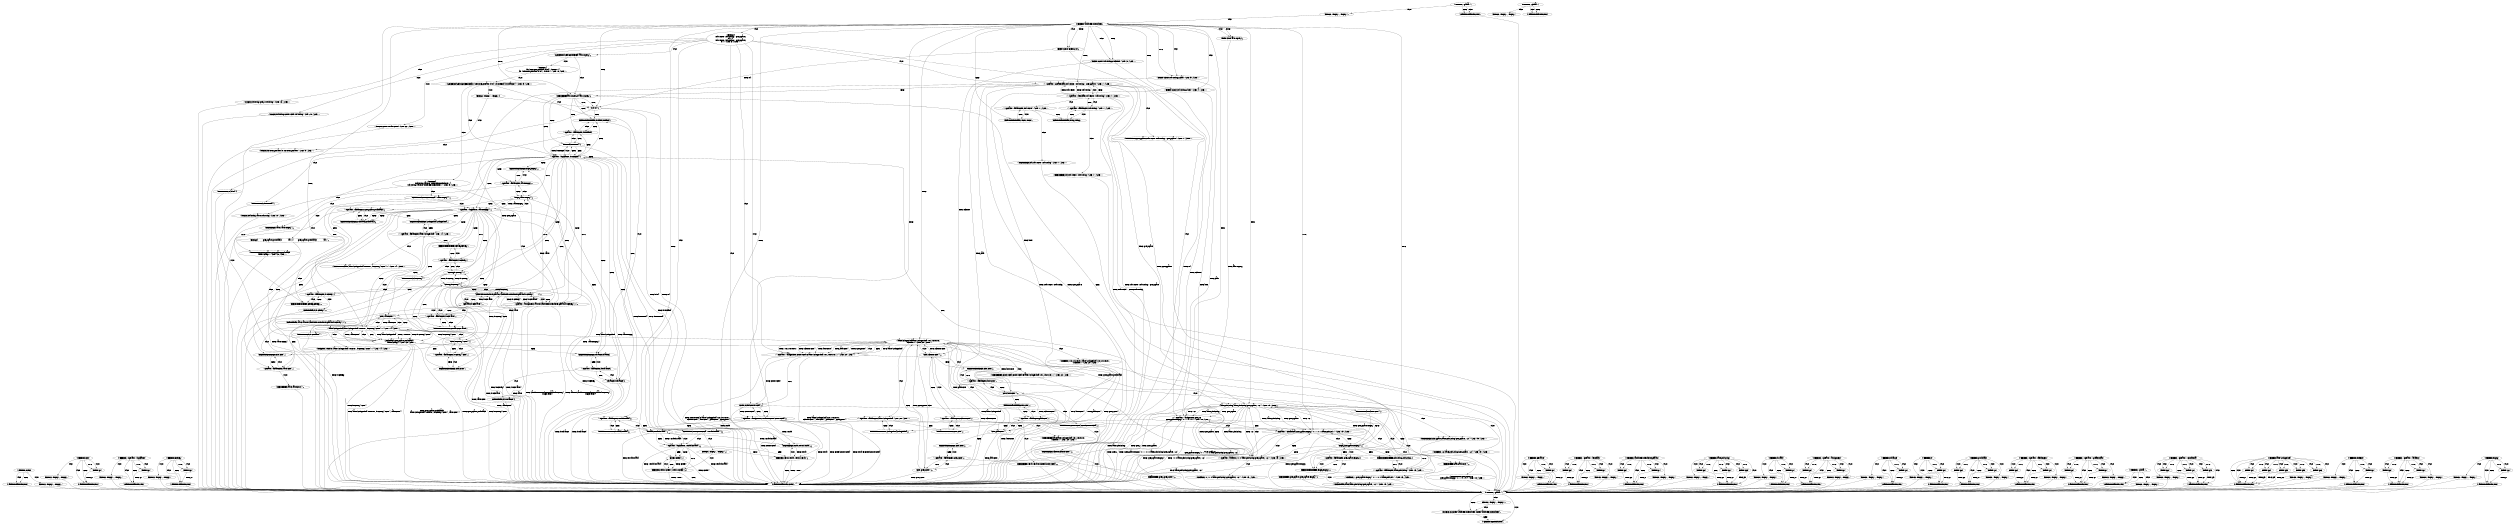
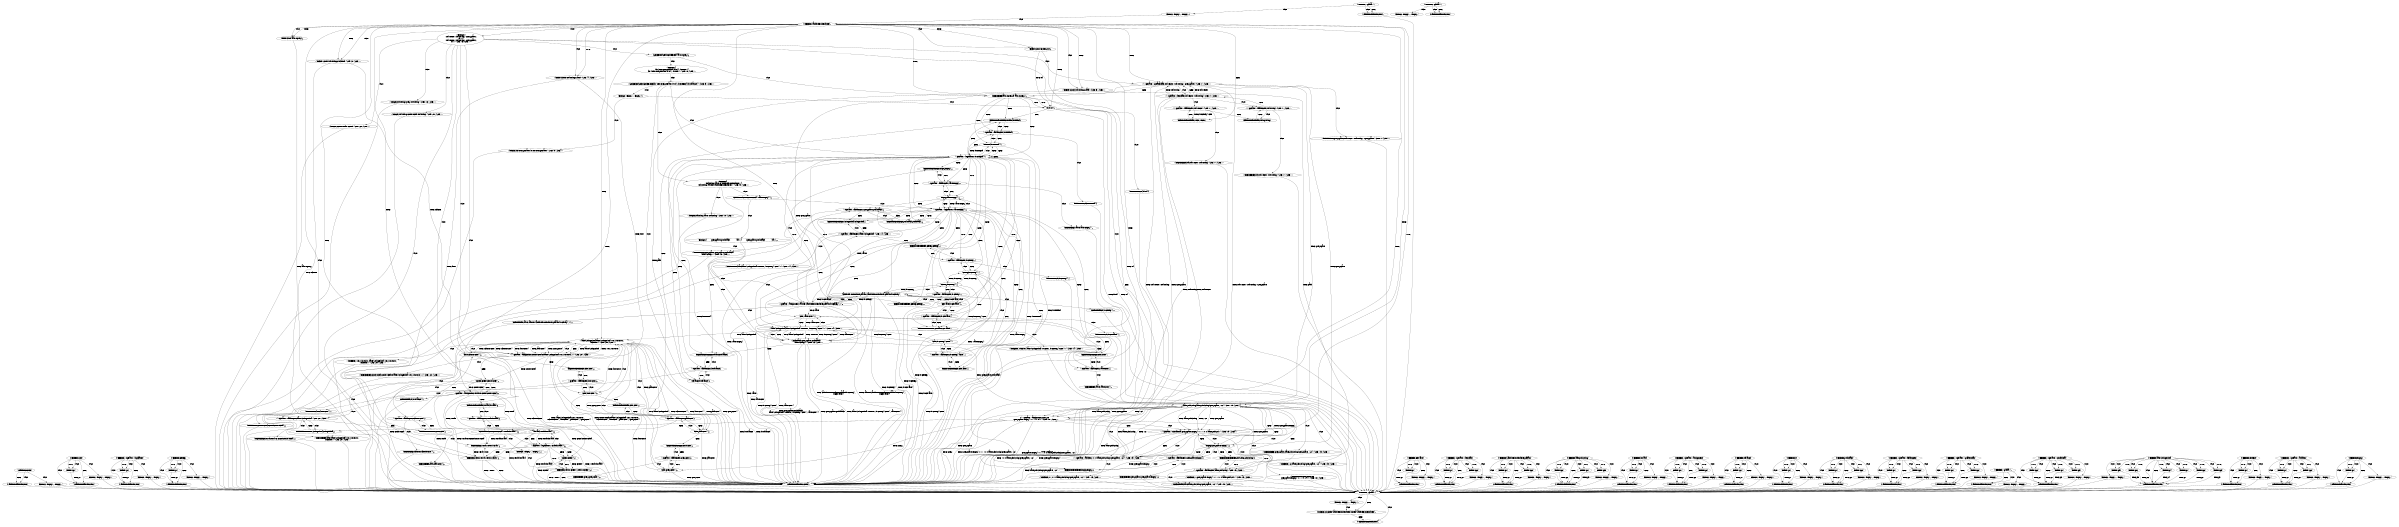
(1027, 114) -> (1203, 114)
(618, 280) -> (685, 163)
(1196, 431) -> (435, 305)
none -> (2167, 470)
